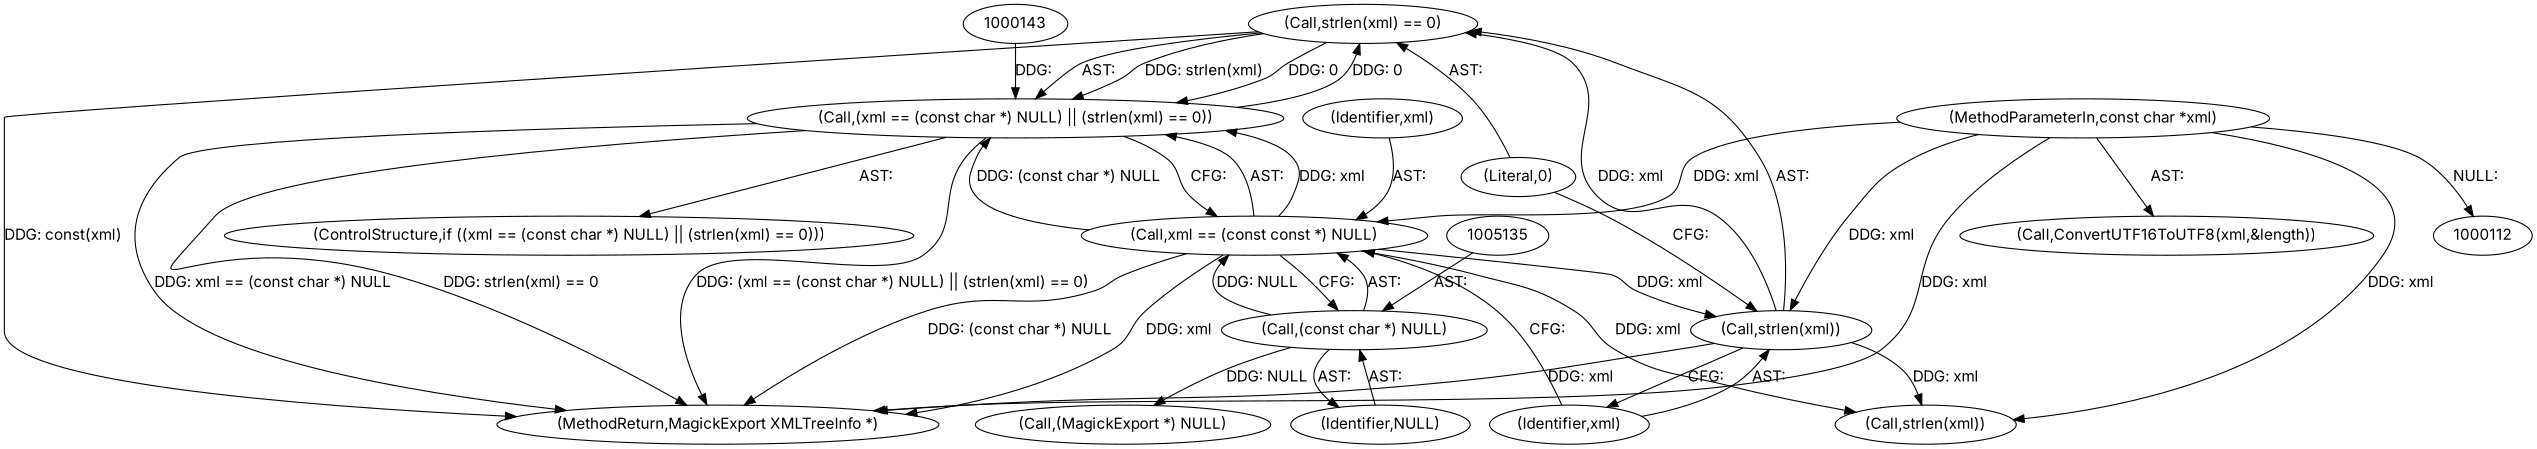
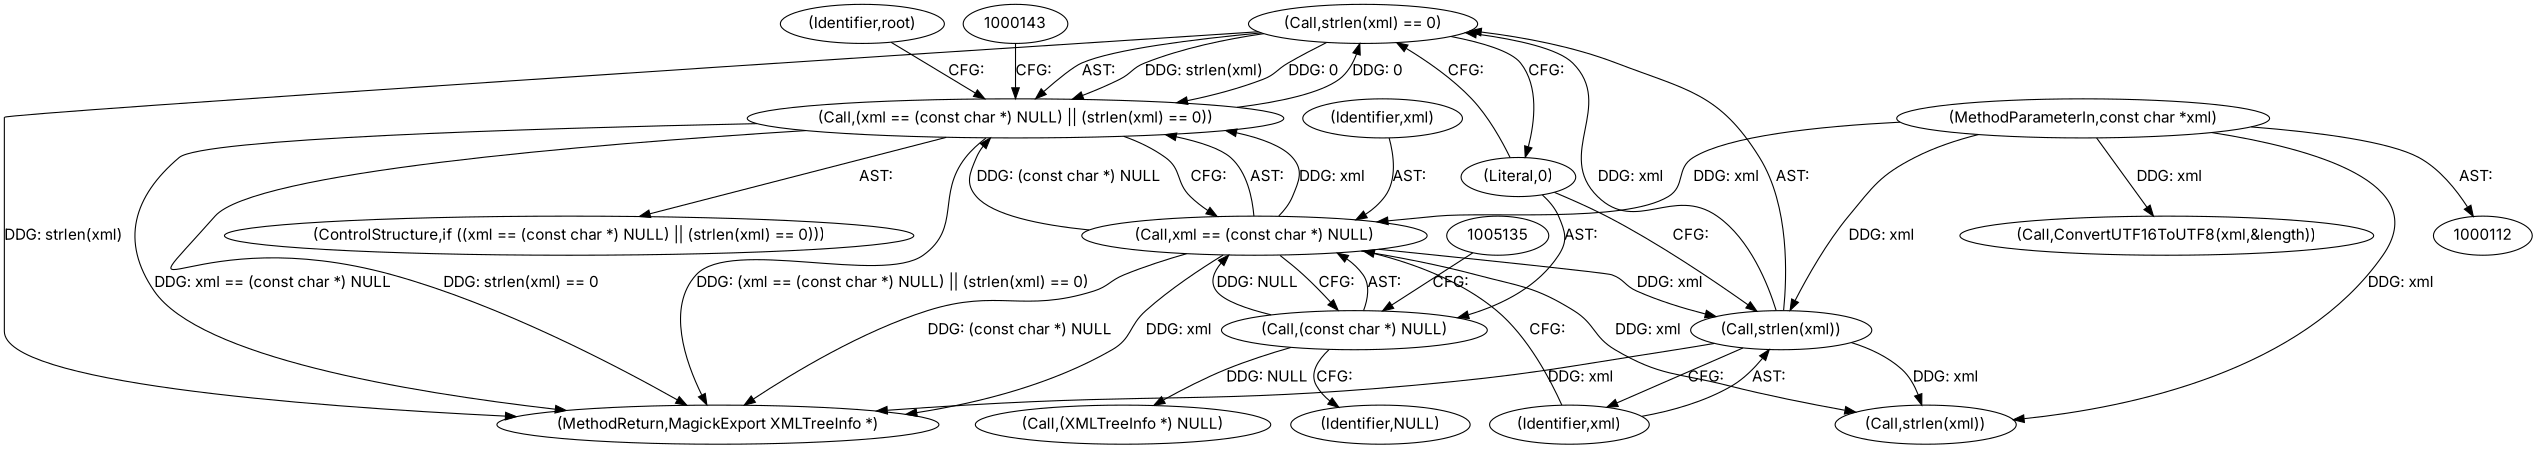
none -> (862, 24)
none -> (1524, 68)
(1036, 71) -> (1036, 71)
(1468, 71) -> (1468, 71)
(2170, 177) -> (2170, 177)
(2478, 177) -> (2478, 177)
(64, 236) -> (64, 236)
(1254, 236) -> (1254, 236)
(1453, 283) -> (1453, 283)
(1336, 377) -> (1336, 377)
(1369, 382) -> (1542, 275)
(1526, 398) -> none
(1123, 425) -> (1123, 425)
